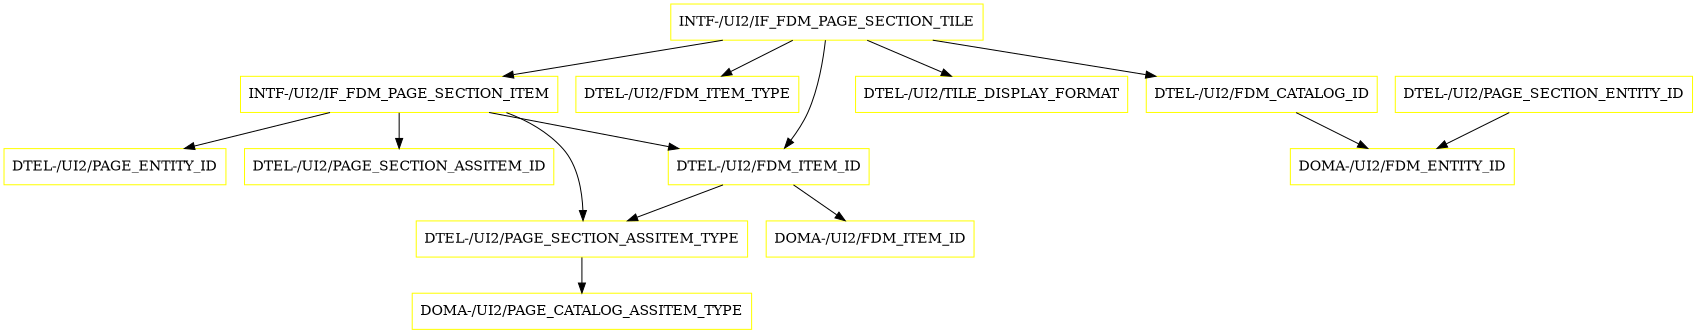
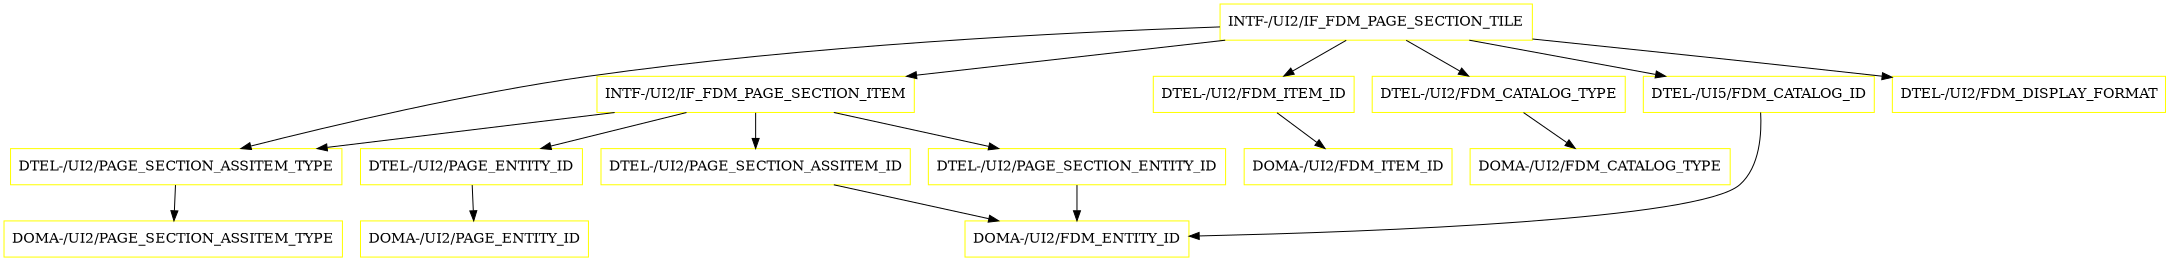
(687, 94) -> (1499, 94)
(992, 94) -> (2029, 94)
(1262, 94) -> (1759, 94)
(579, 130) -> (911, 129)
none -> (1600, 167)
(680, 201) -> (732, 59)
none -> (911, 202)
none -> (474, 239)
(582, 311) -> (173, 239)
